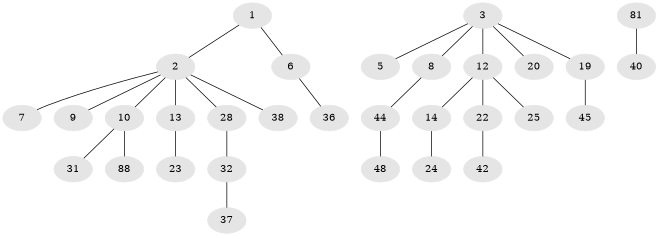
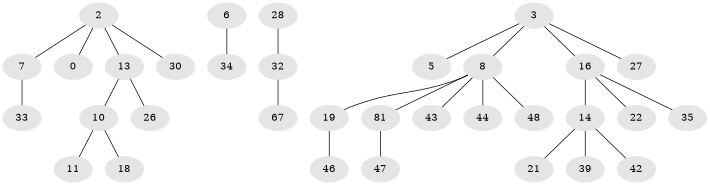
(252, 16) -> none
(534, 41) -> (406, 92)
(483, 67) -> (585, 67)
(534, 67) -> (636, 67)
(636, 67) -> (380, 169)
(150, 92) -> (112, 92)
(201, 92) -> none
none -> (432, 92)
none -> (22, 118)
(73, 118) -> (73, 67)
(278, 118) -> (176, 67)
(329, 118) -> (227, 67)
none -> (432, 118)
(534, 118) -> (688, 118)
(585, 118) -> (329, 169)
(380, 144) -> (508, 92)
(483, 144) -> (611, 144)
(73, 169) -> (73, 169)
(124, 169) -> (124, 169)
(176, 169) -> (150, 118)
(432, 169) -> (534, 169)
none -> (585, 169)
(227, 220) -> (278, 118)
